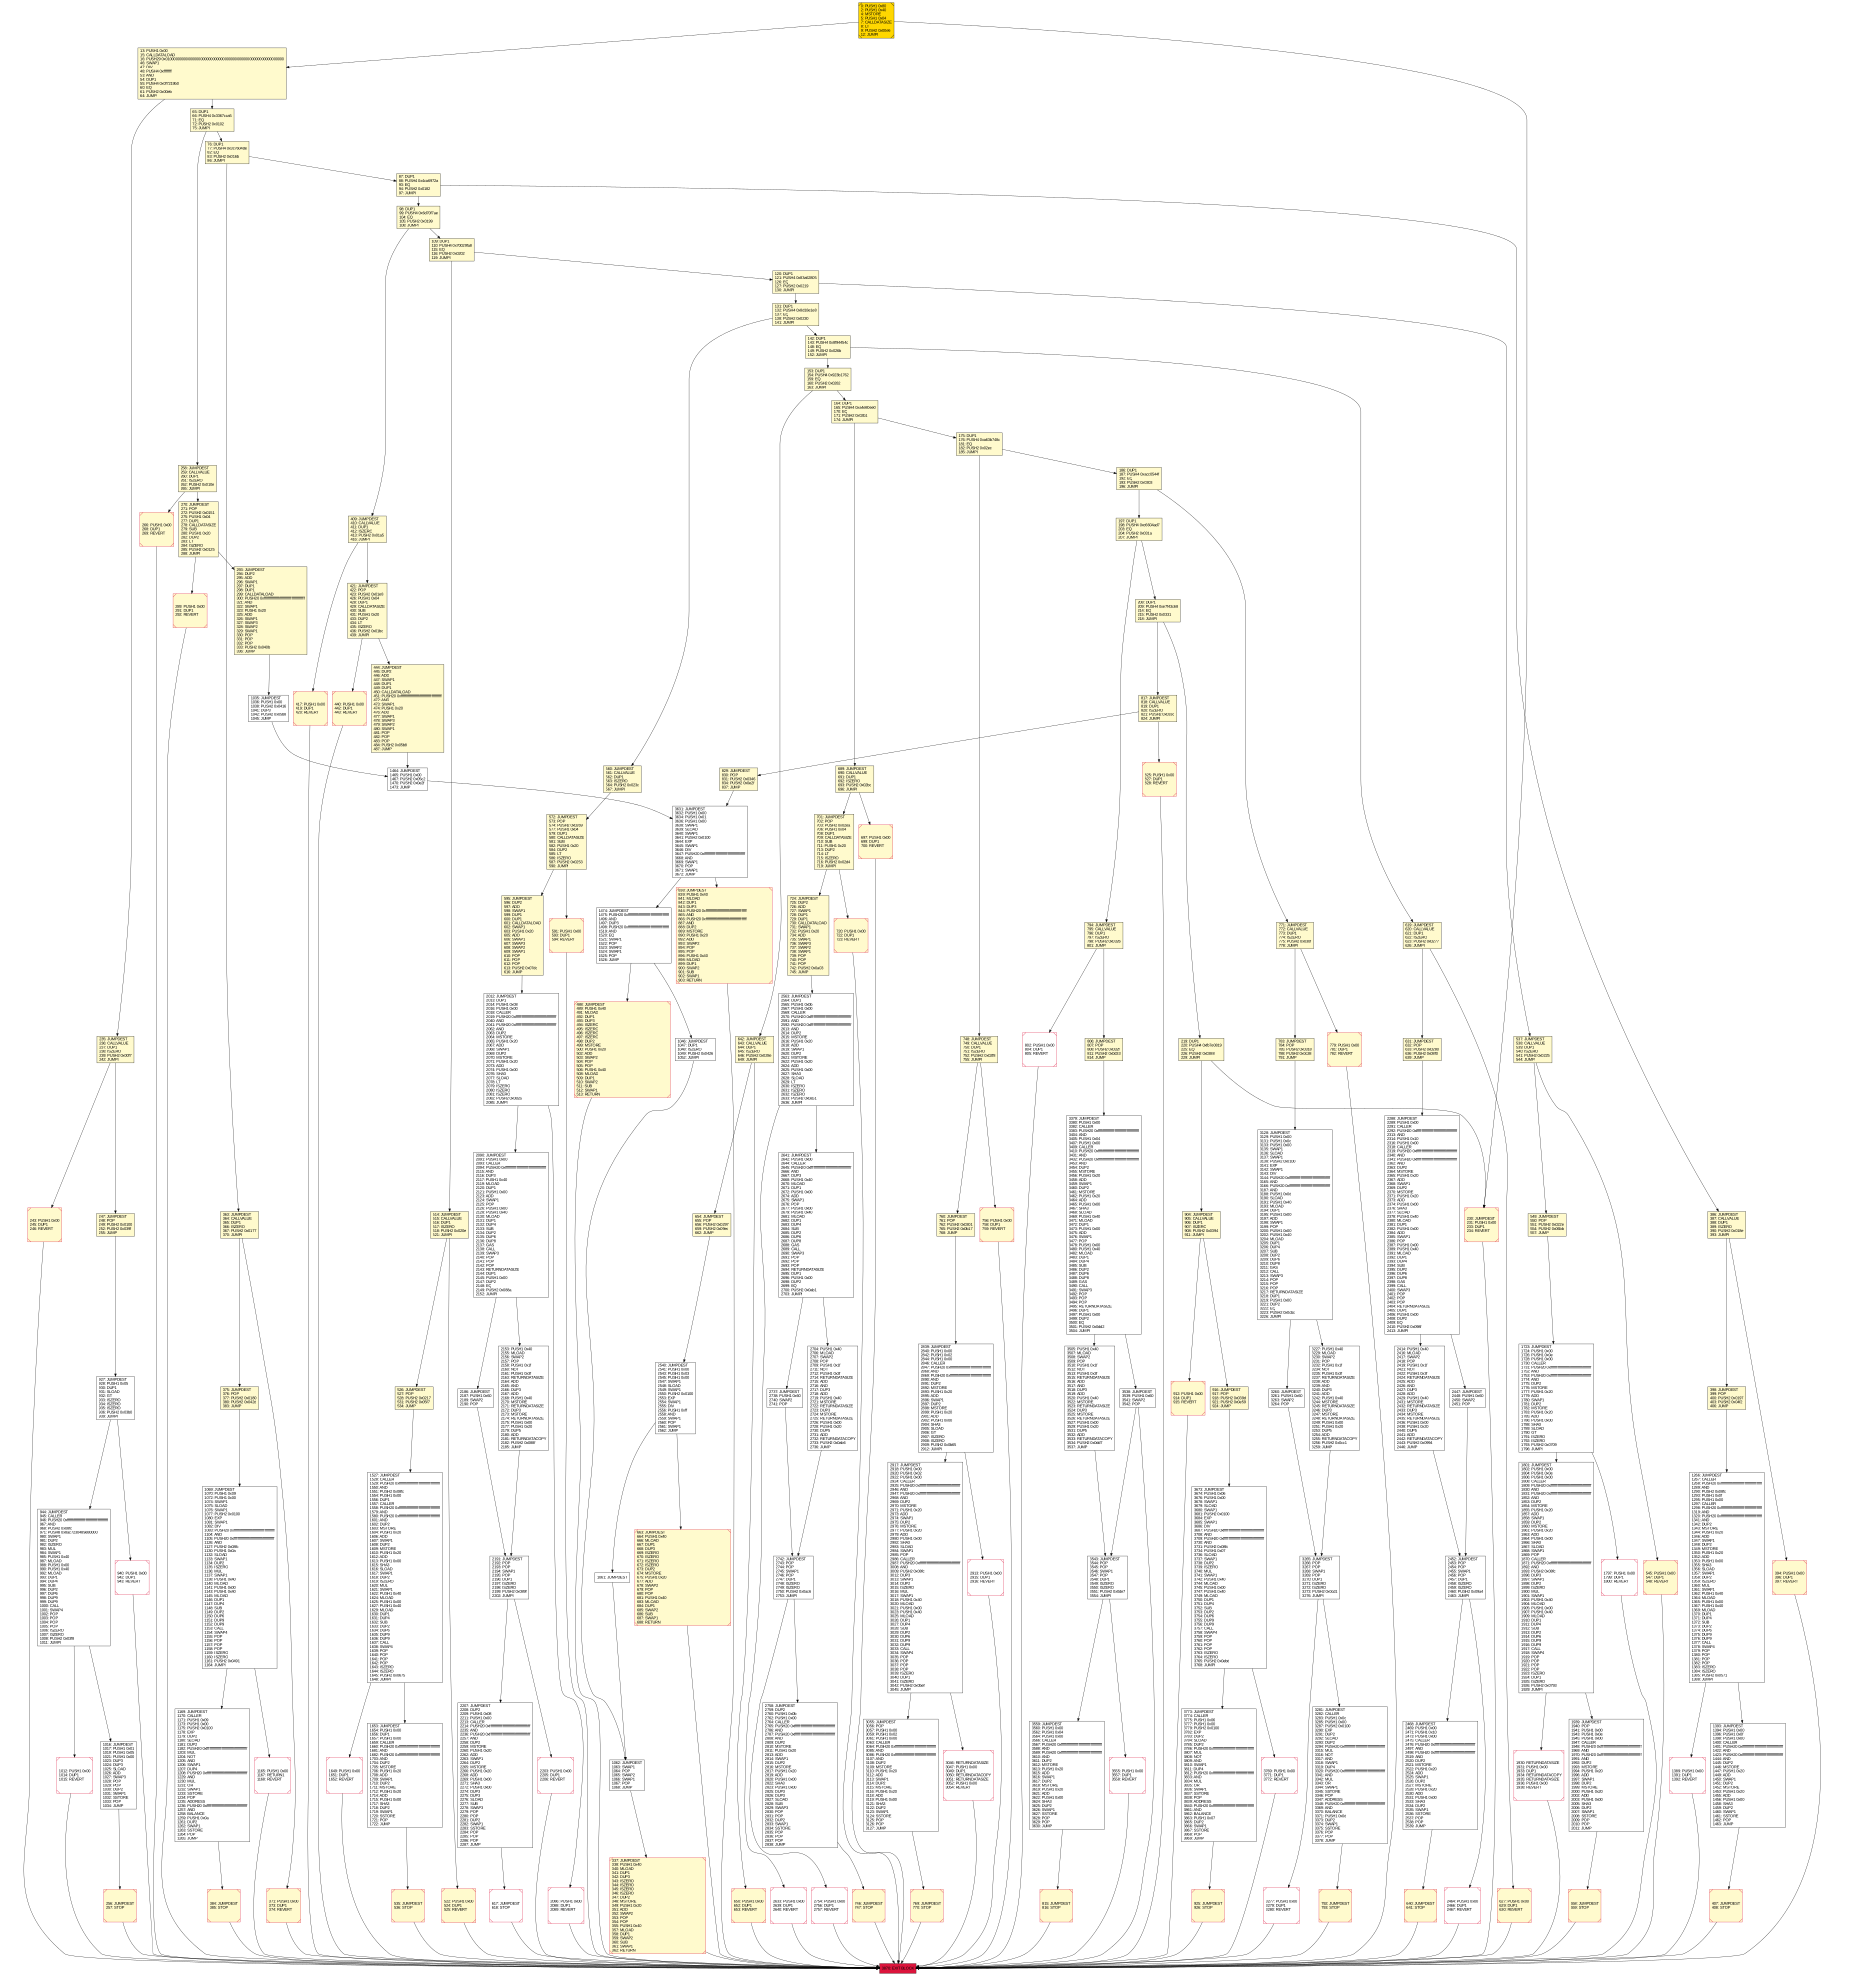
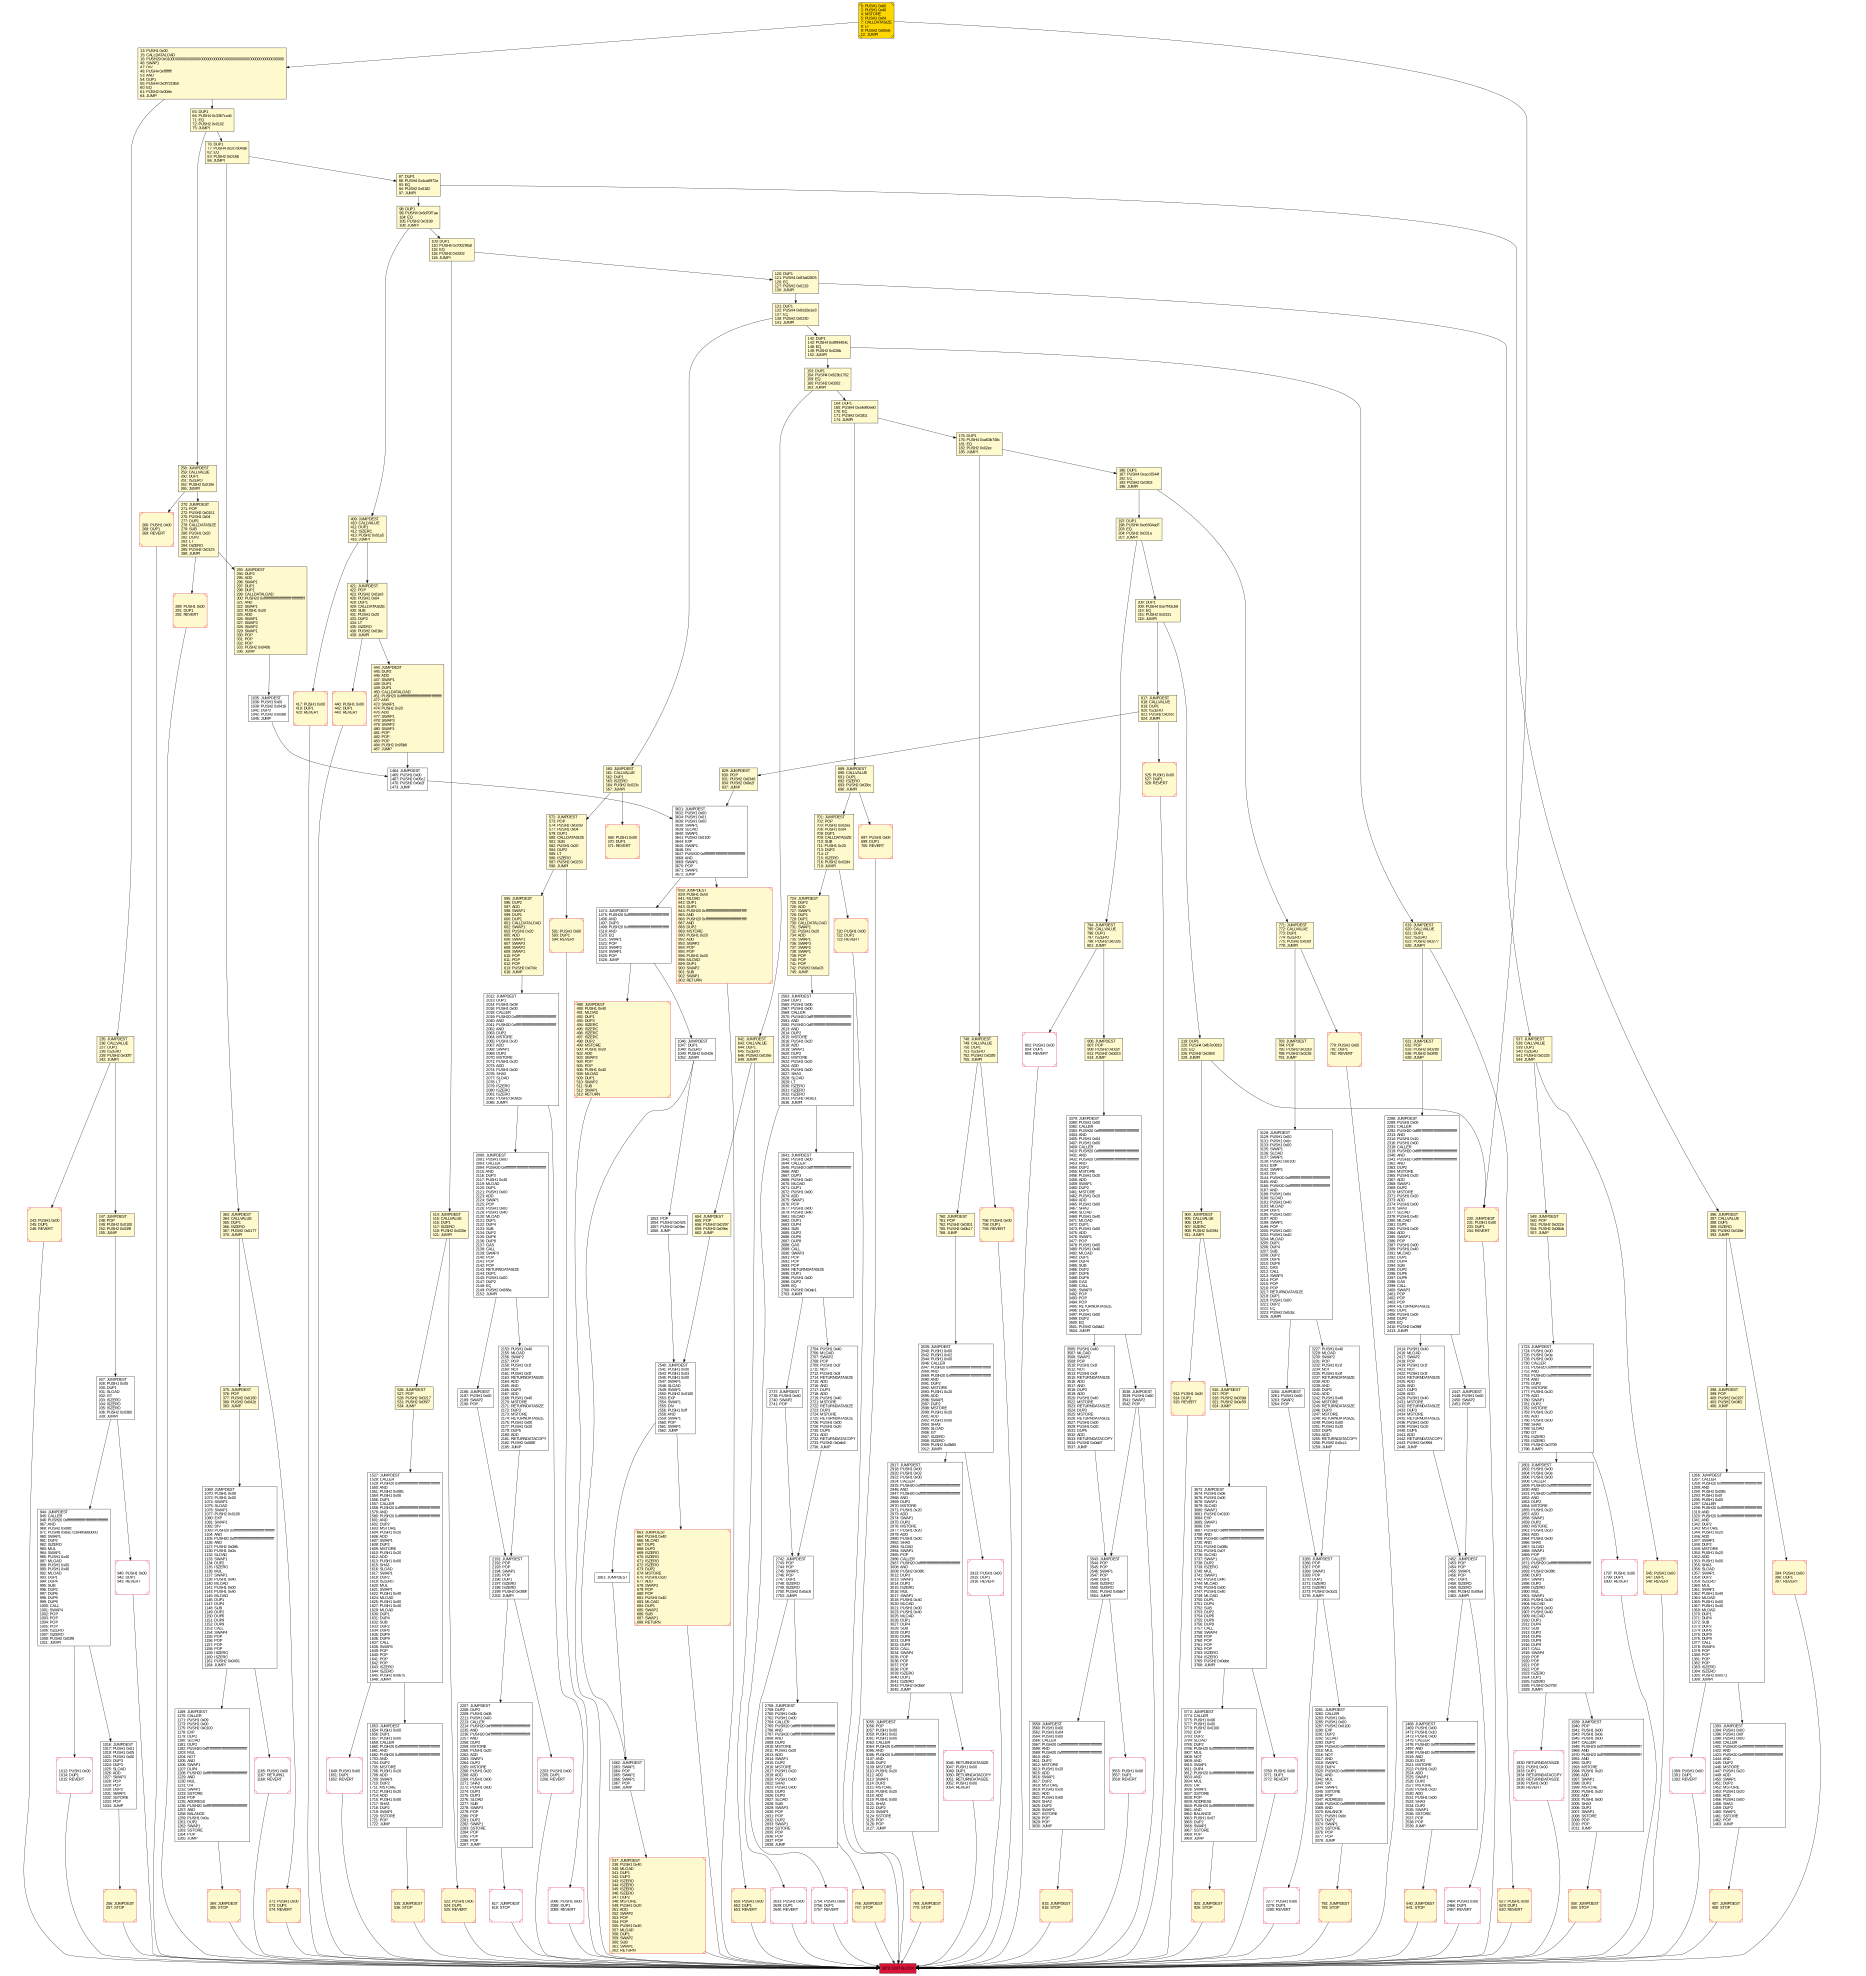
none -> (622, 842)
none -> (668, 1225)
